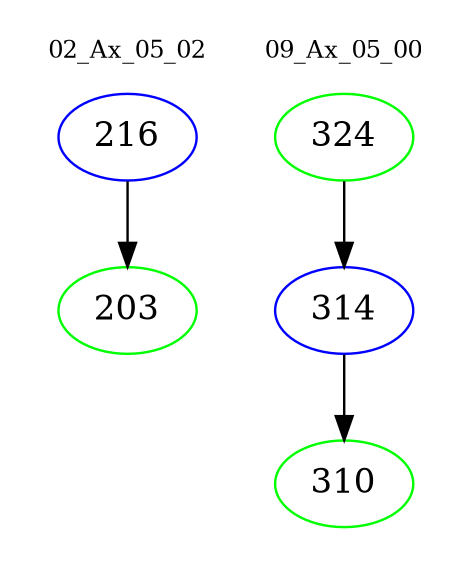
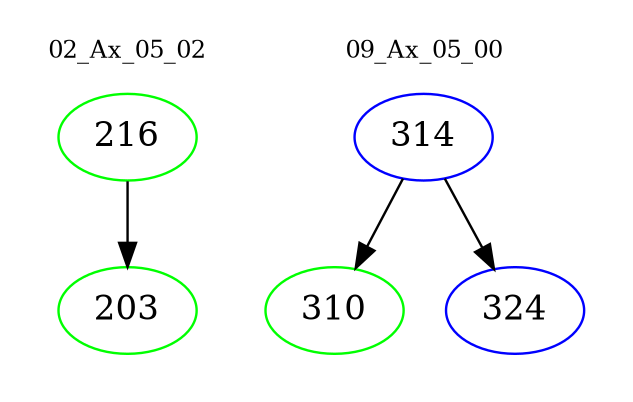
(128, 137) -> (128, 137)
(344, 137) -> (515, 310)
(344, 212) -> (464, 213)
